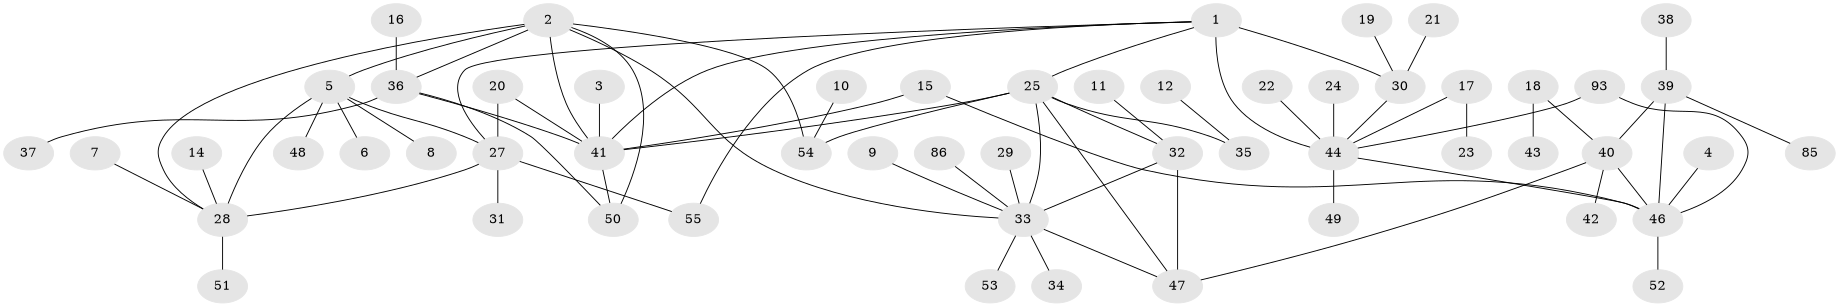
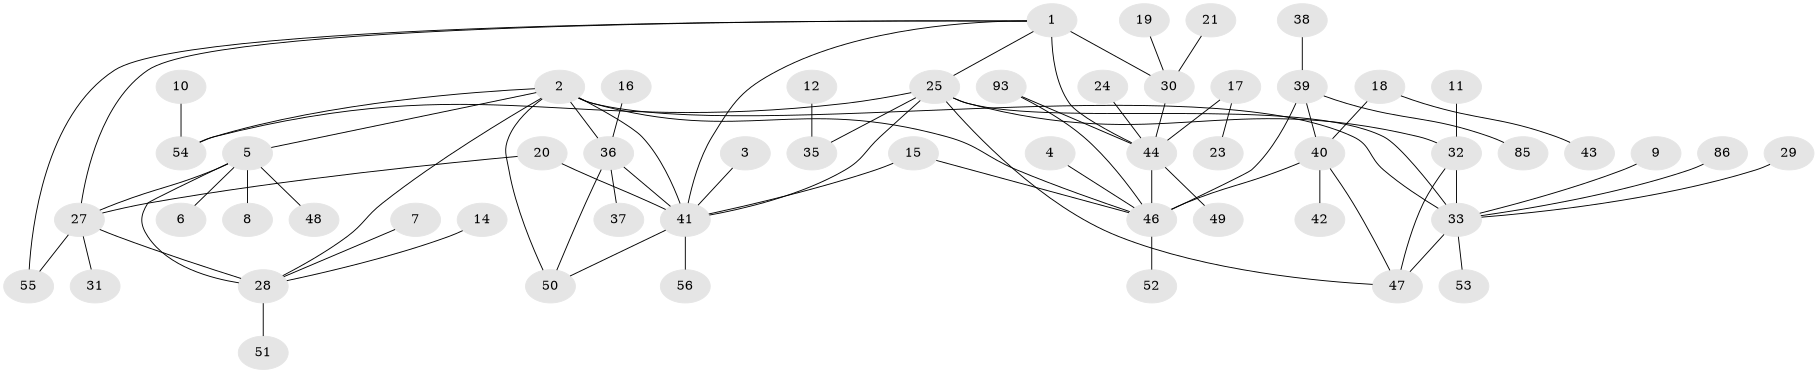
(1267, 87) -> none
none -> (847, 120)
none -> (685, 286)
(1057, 286) -> none
